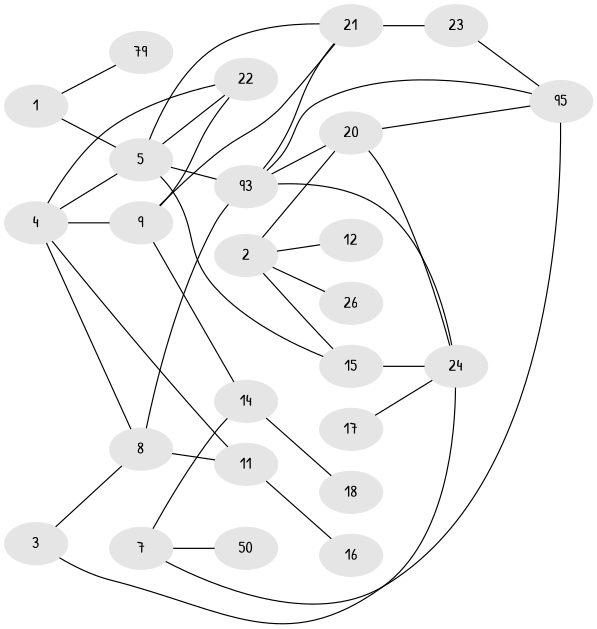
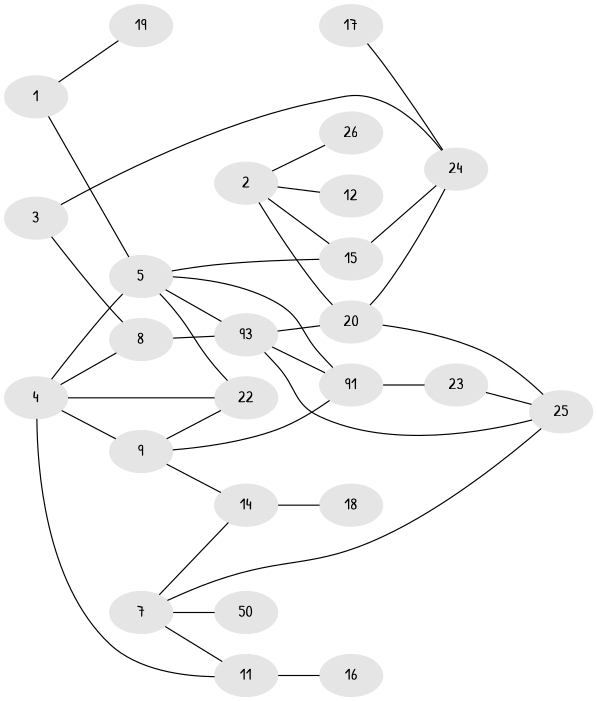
(351, 26) -> (351, 385)
(141, 52) -> (141, 26)
(561, 102) -> (561, 412)
(399, 225) -> none
(188, 456) -> (194, 644)
